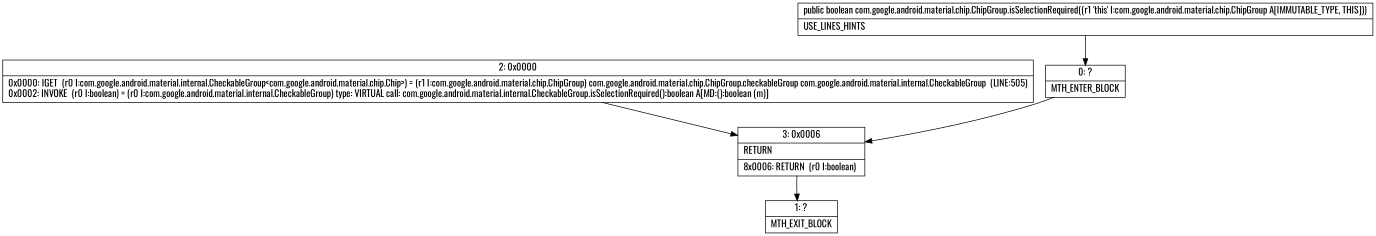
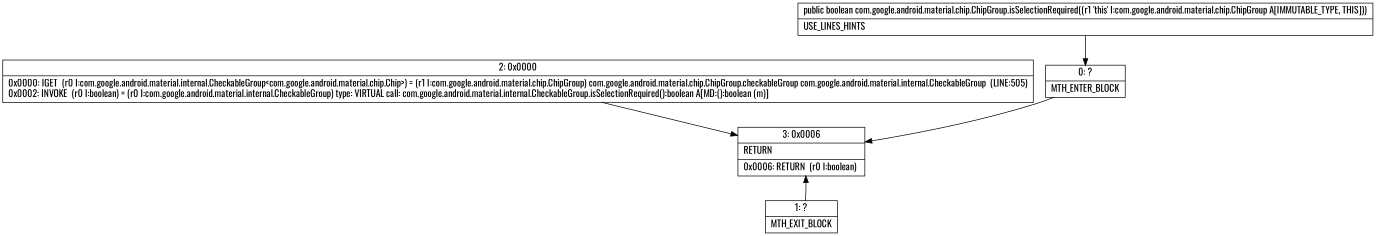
(801, 167) -> (801, 167)
(797, 185) -> (806, 192)
